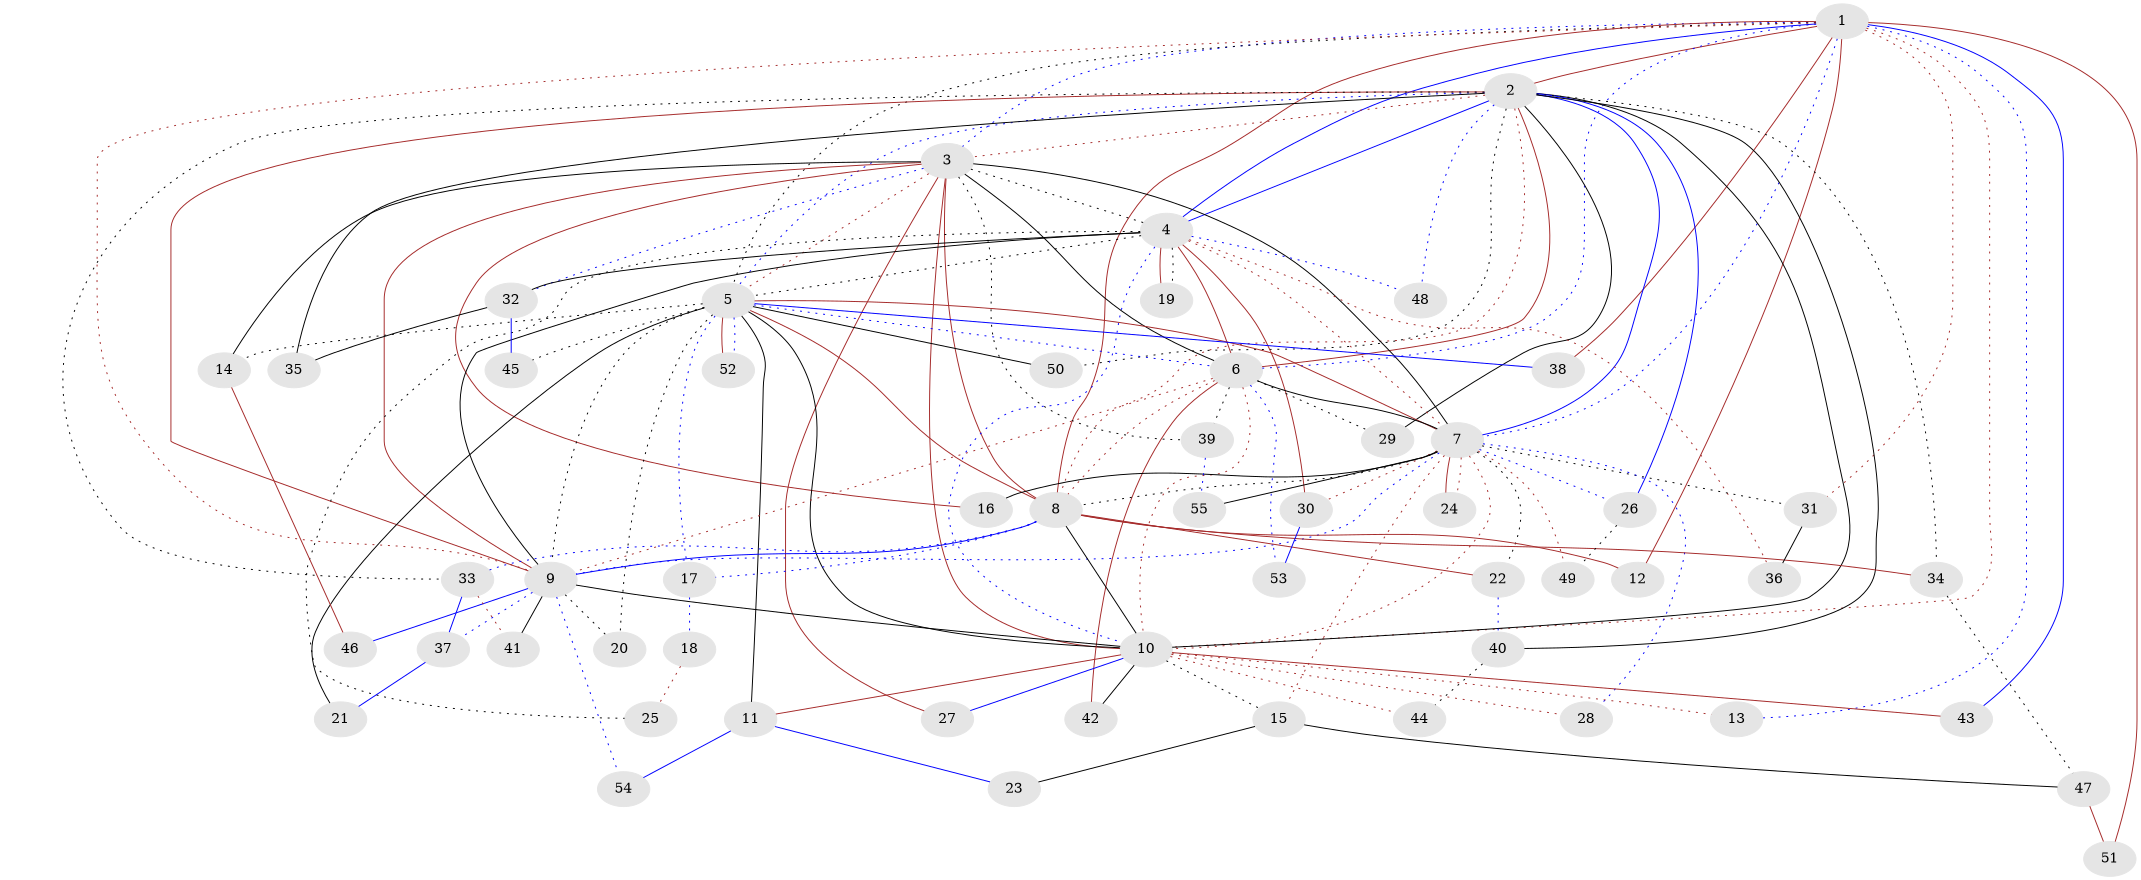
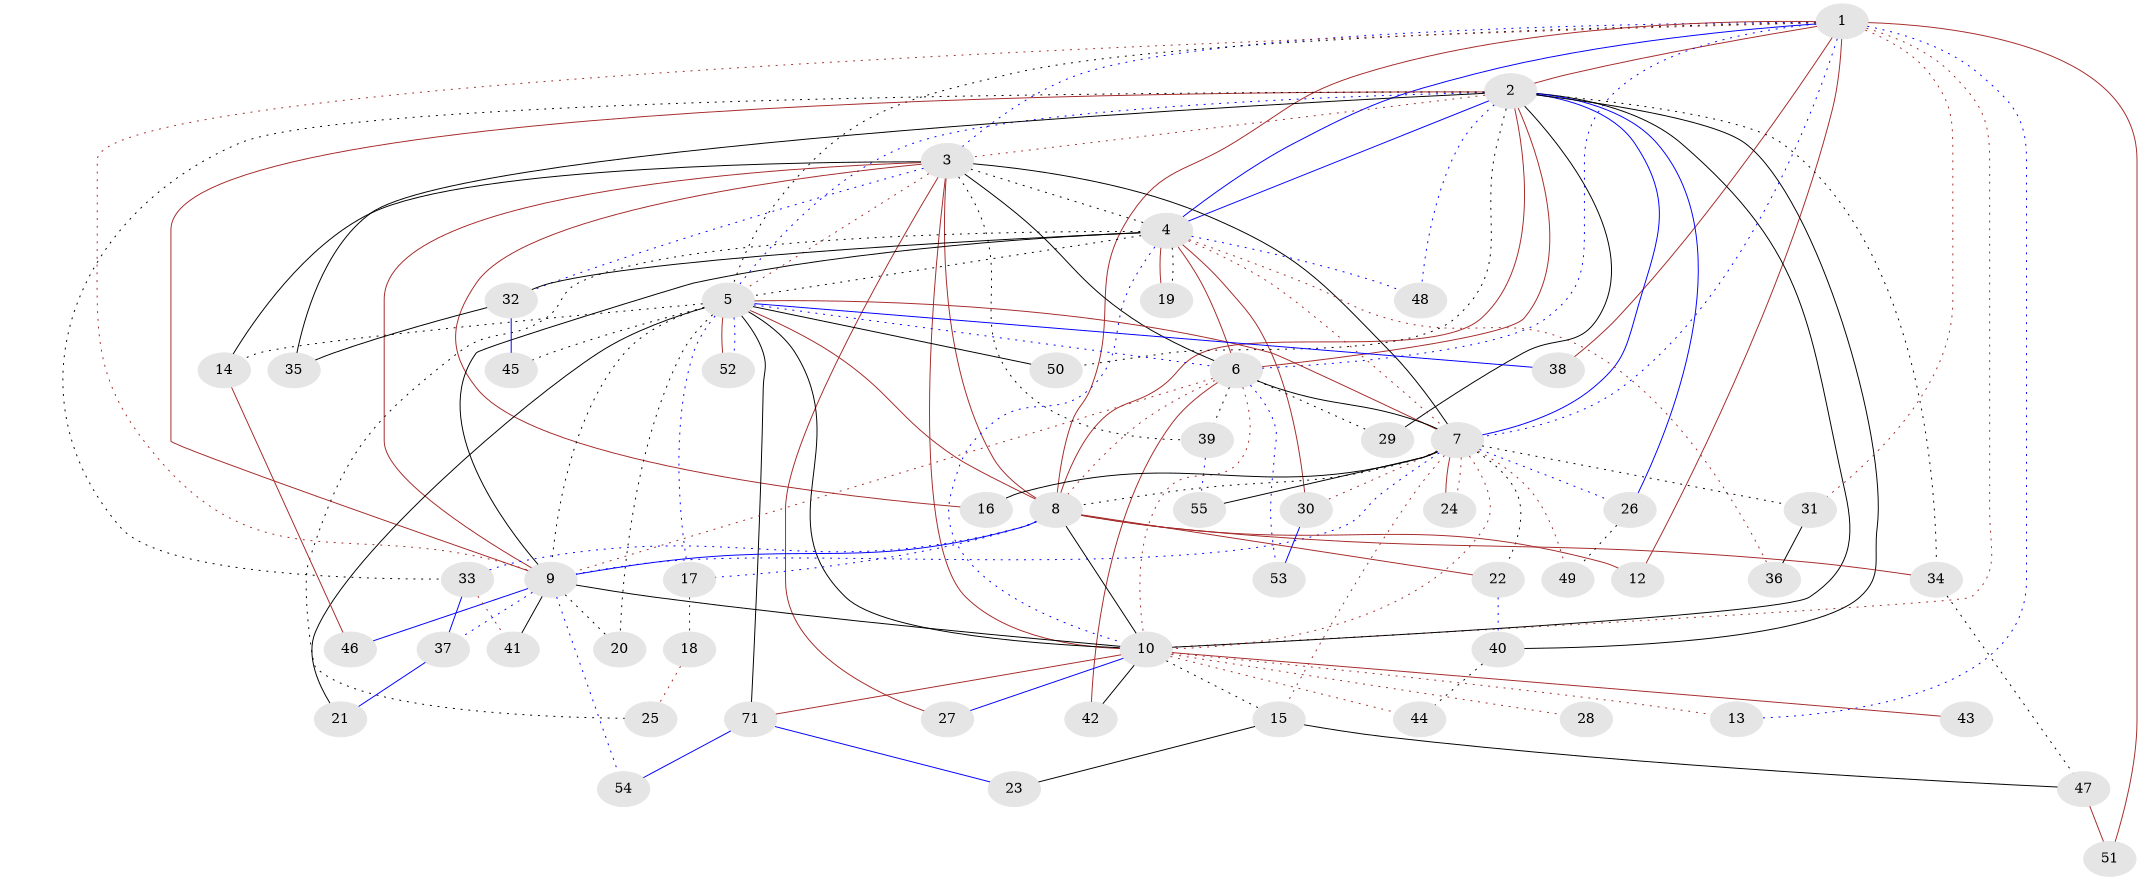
(2063, 318) -> none
(1315, 342) -> (1315, 342)
(1679, 514) -> none
(751, 719) -> (751, 719)
